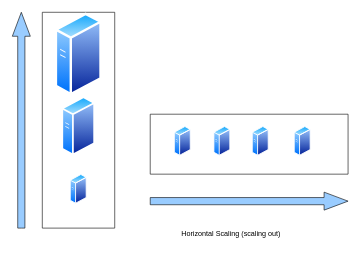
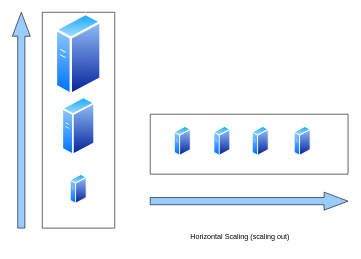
(231, 234) -> (240, 237)
